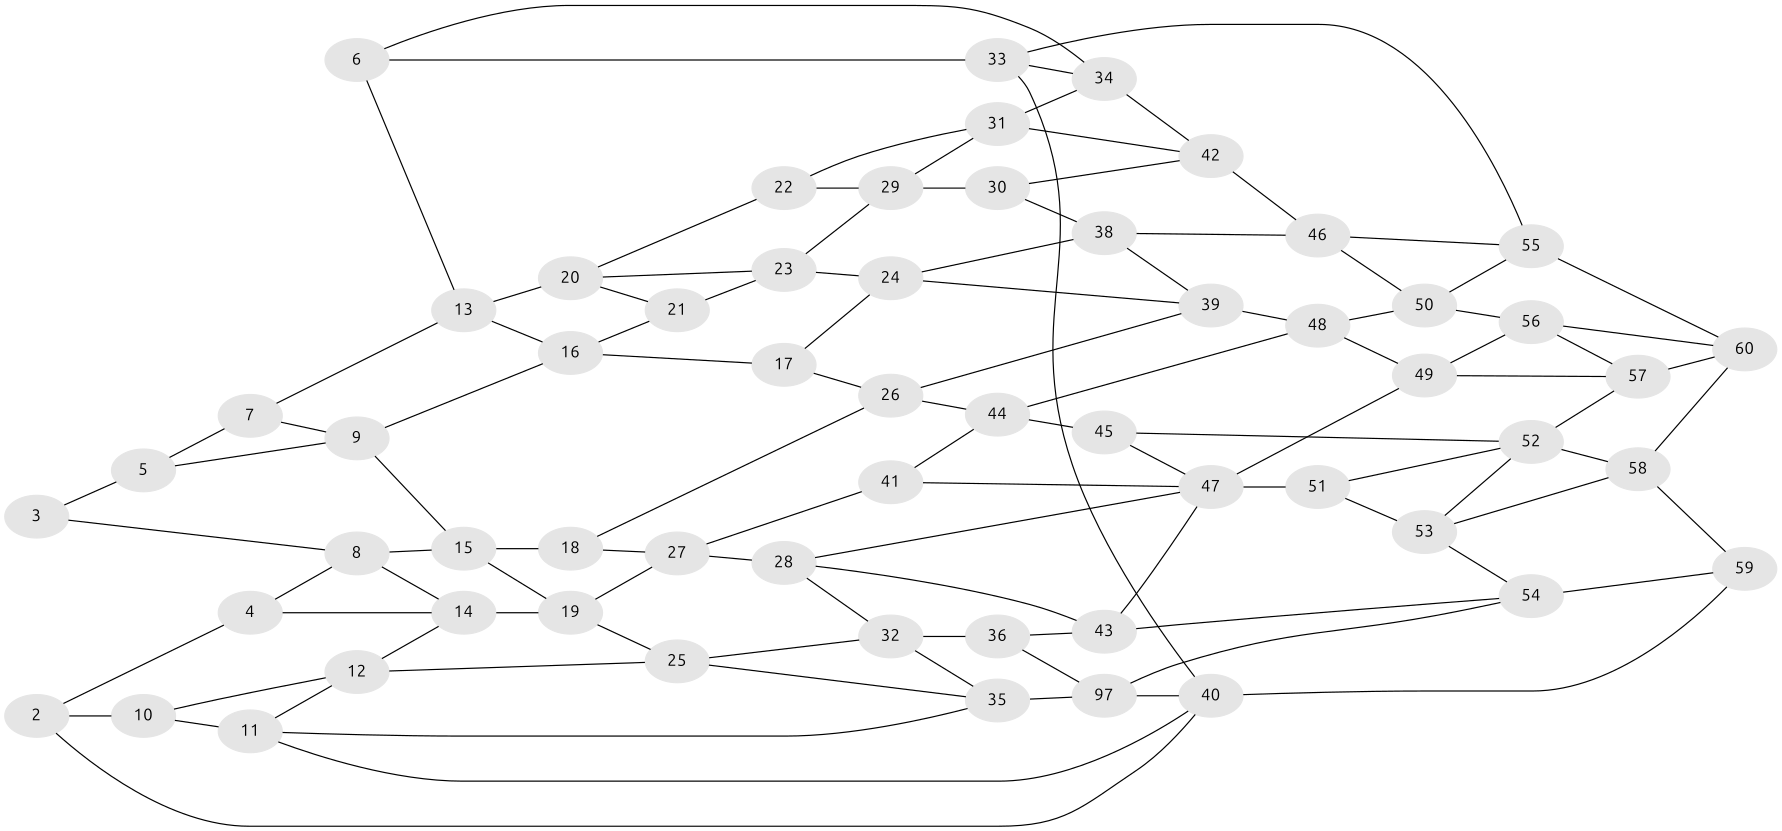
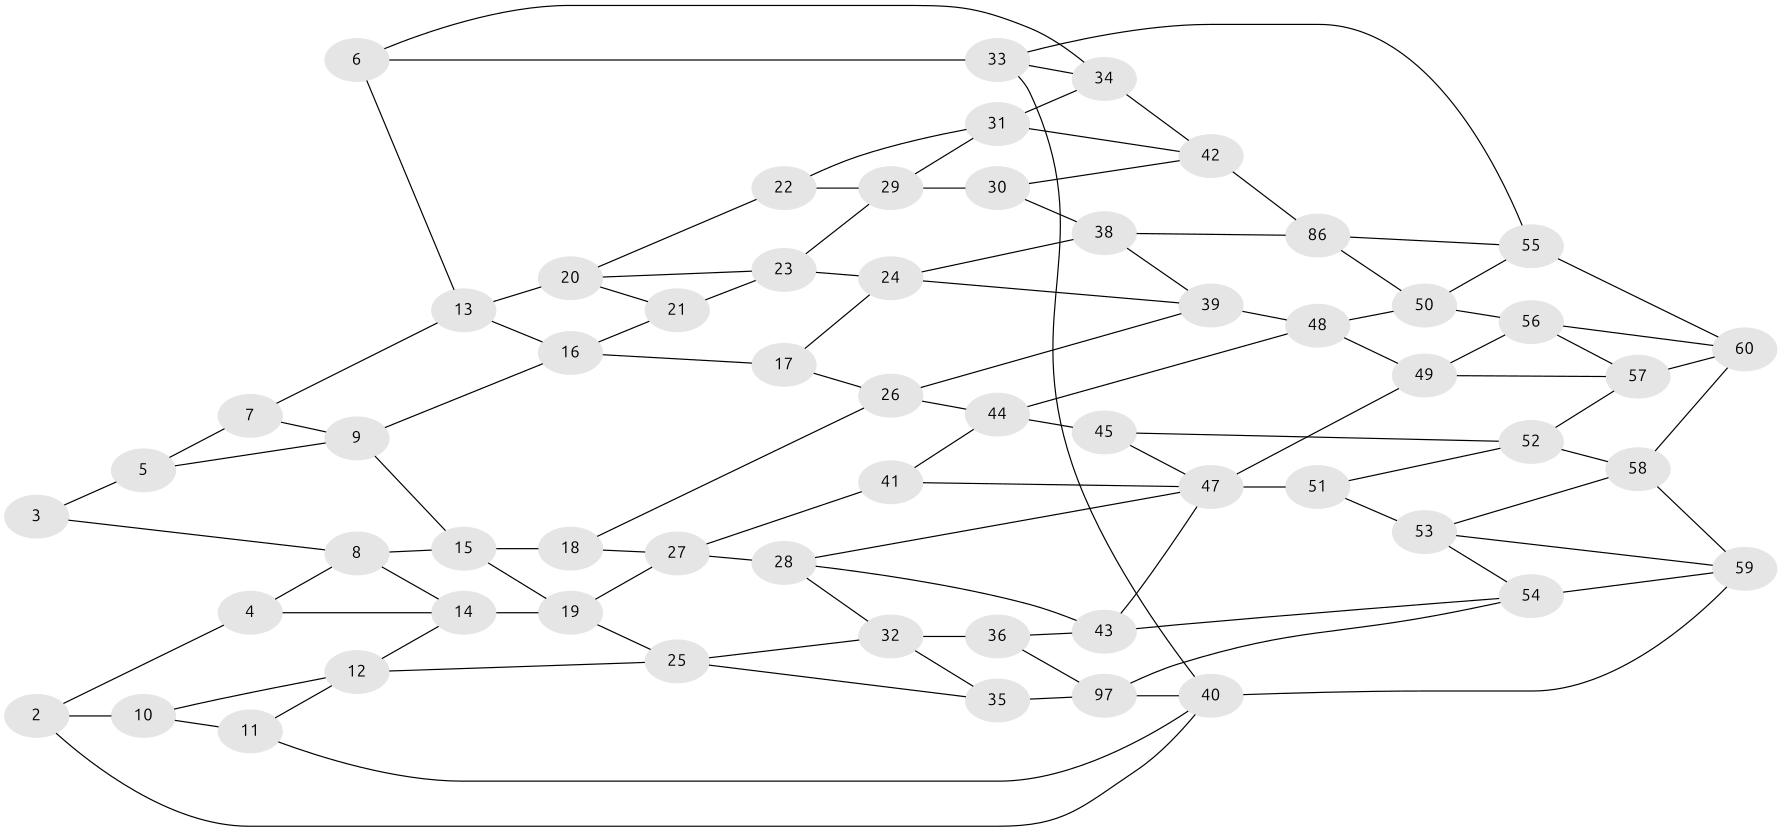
(1318, 236) -> (1318, 236)
(1478, 487) -> (1584, 550)
(626, 736) -> none
